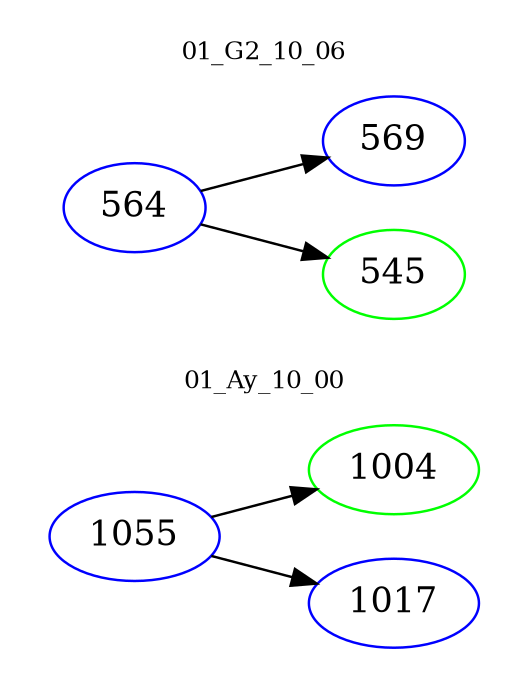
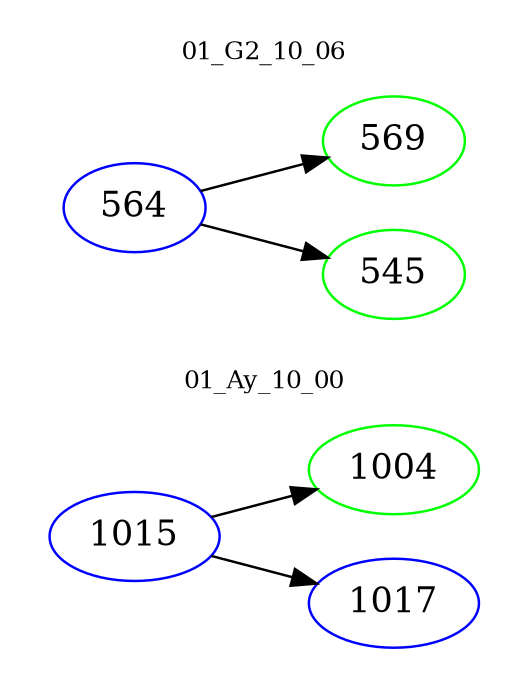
(394, 141) -> (394, 141)
(135, 536) -> (135, 536)
